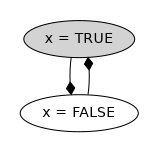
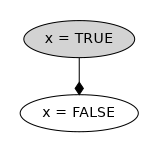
(89, 82) -> none
